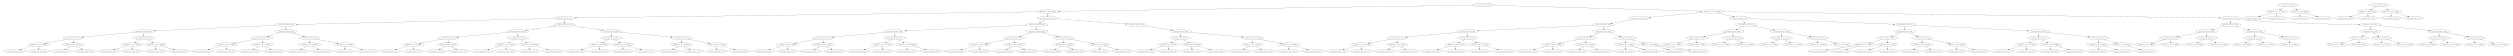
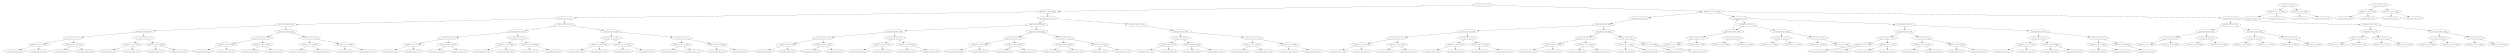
(1733, 34) -> (1734, 25)
none -> (2313, 45)
